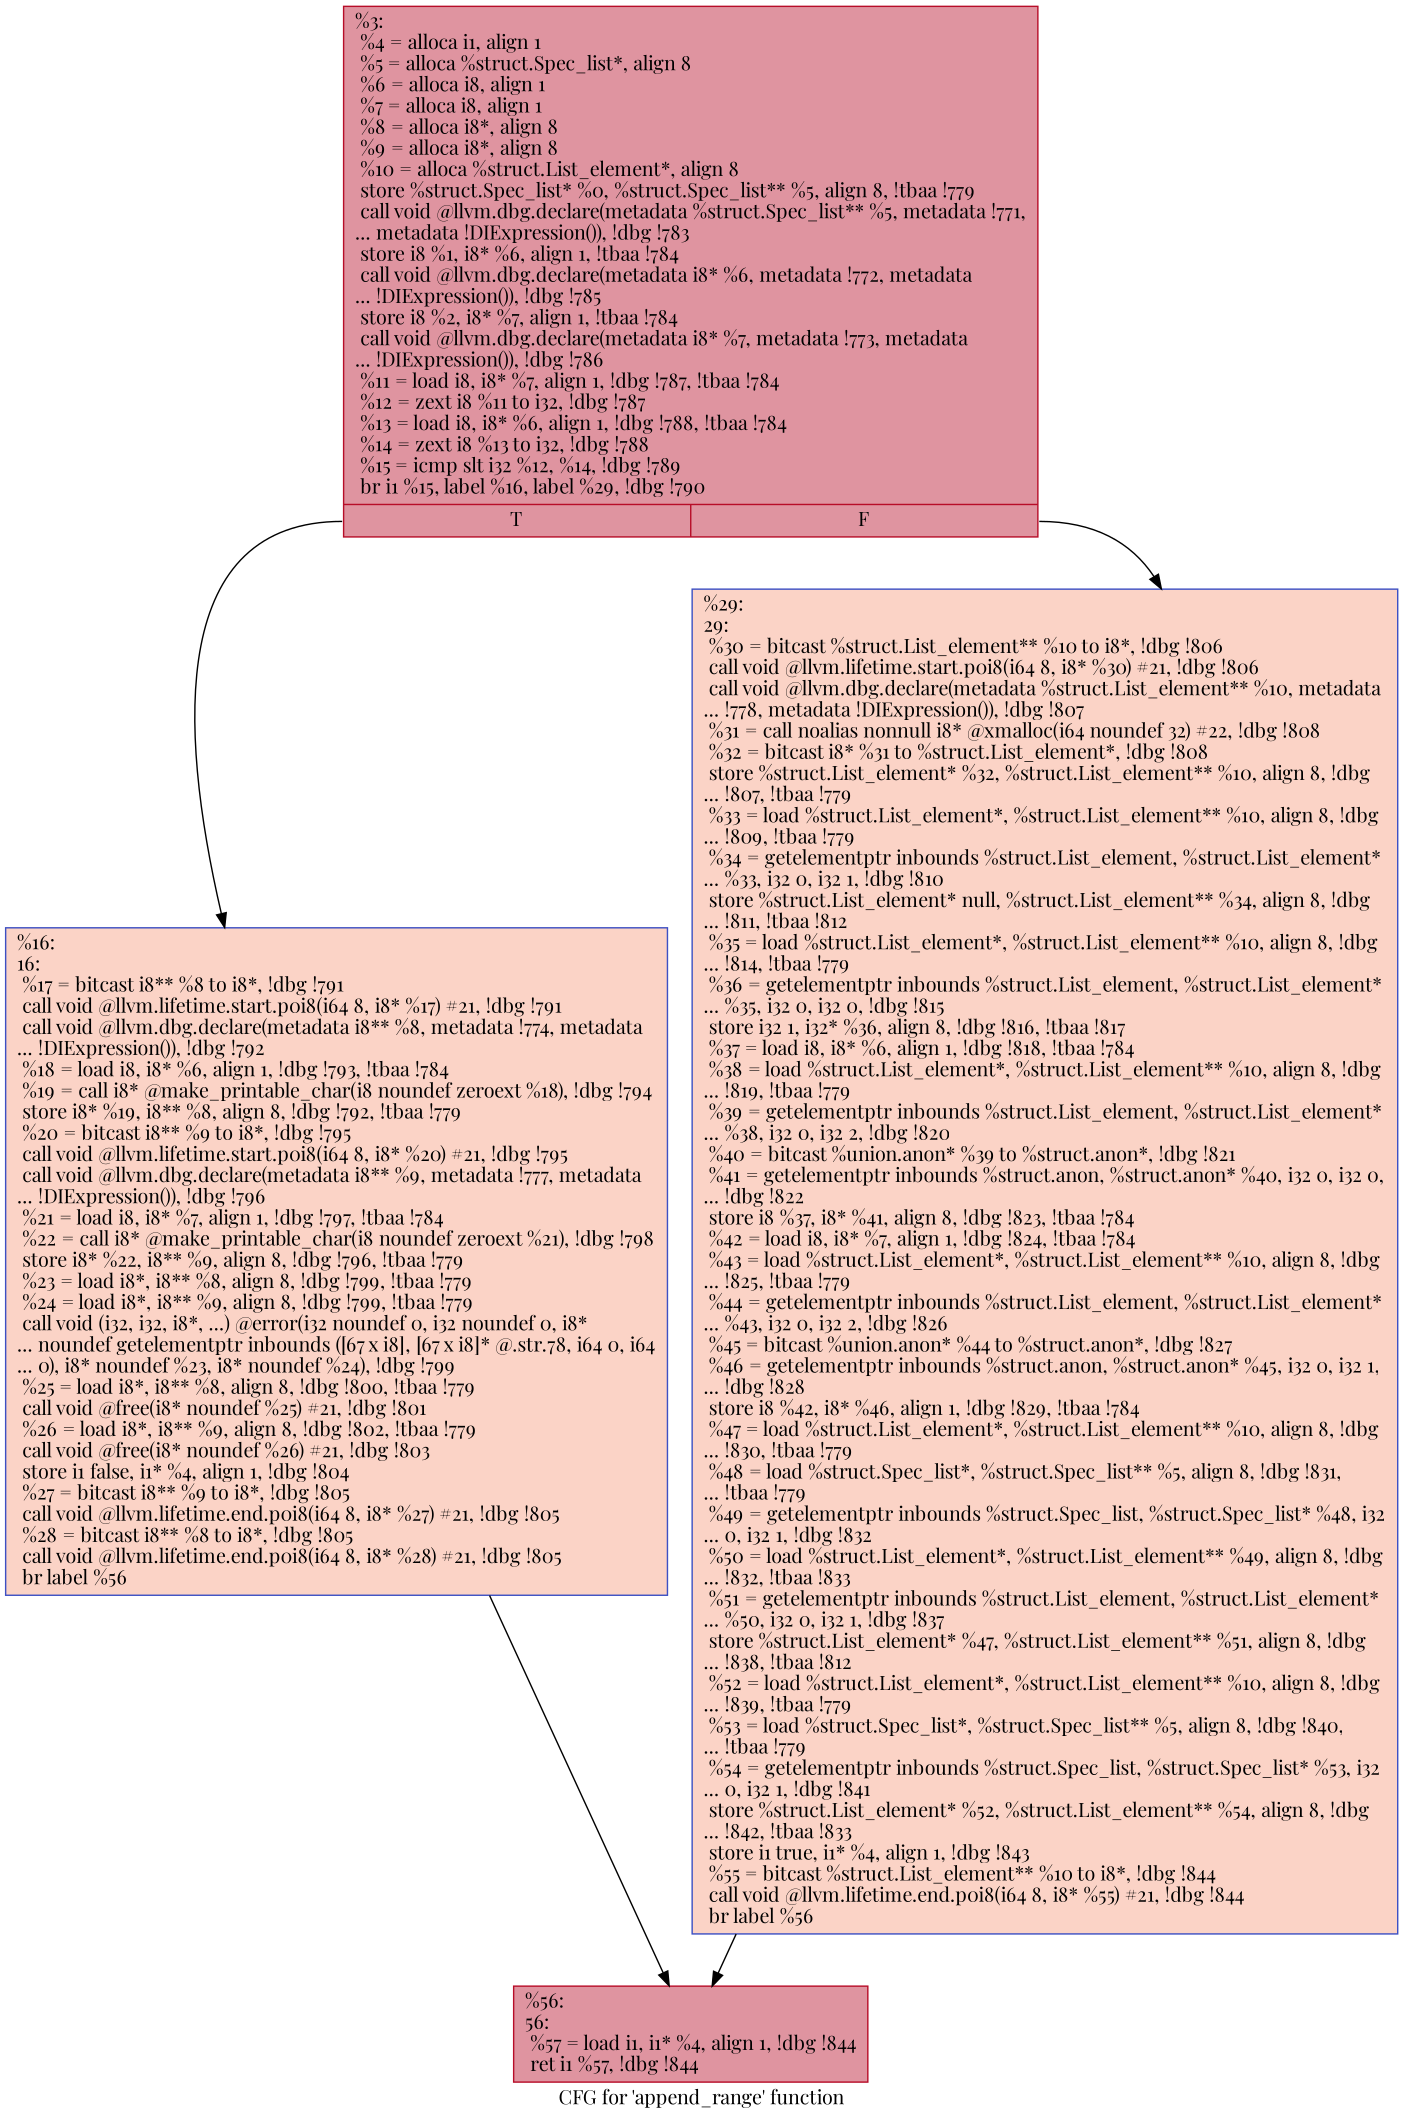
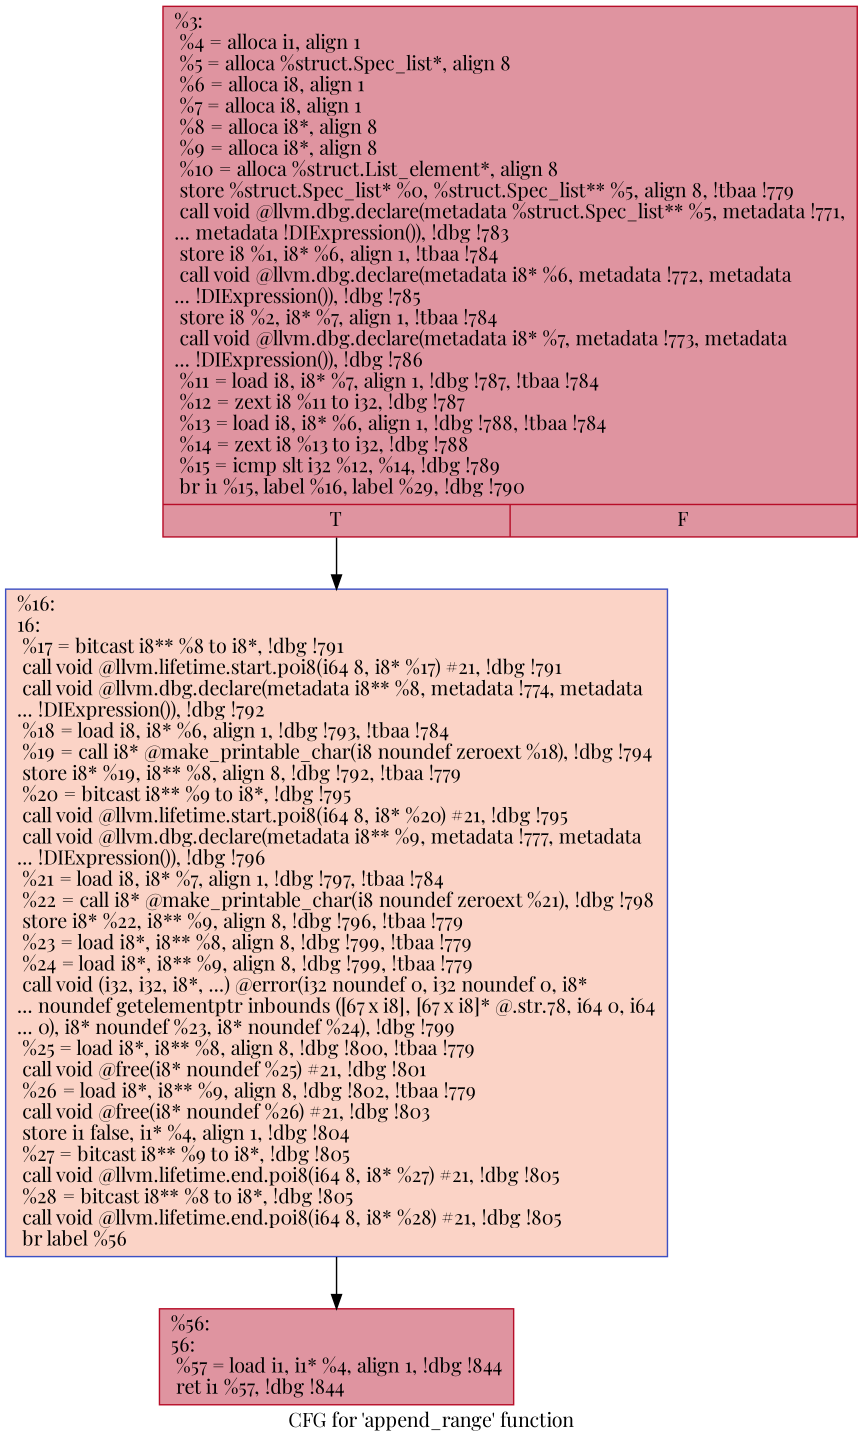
(1045, 1262) -> none
